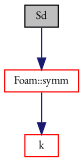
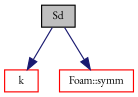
(42, 107) -> (43, 44)
